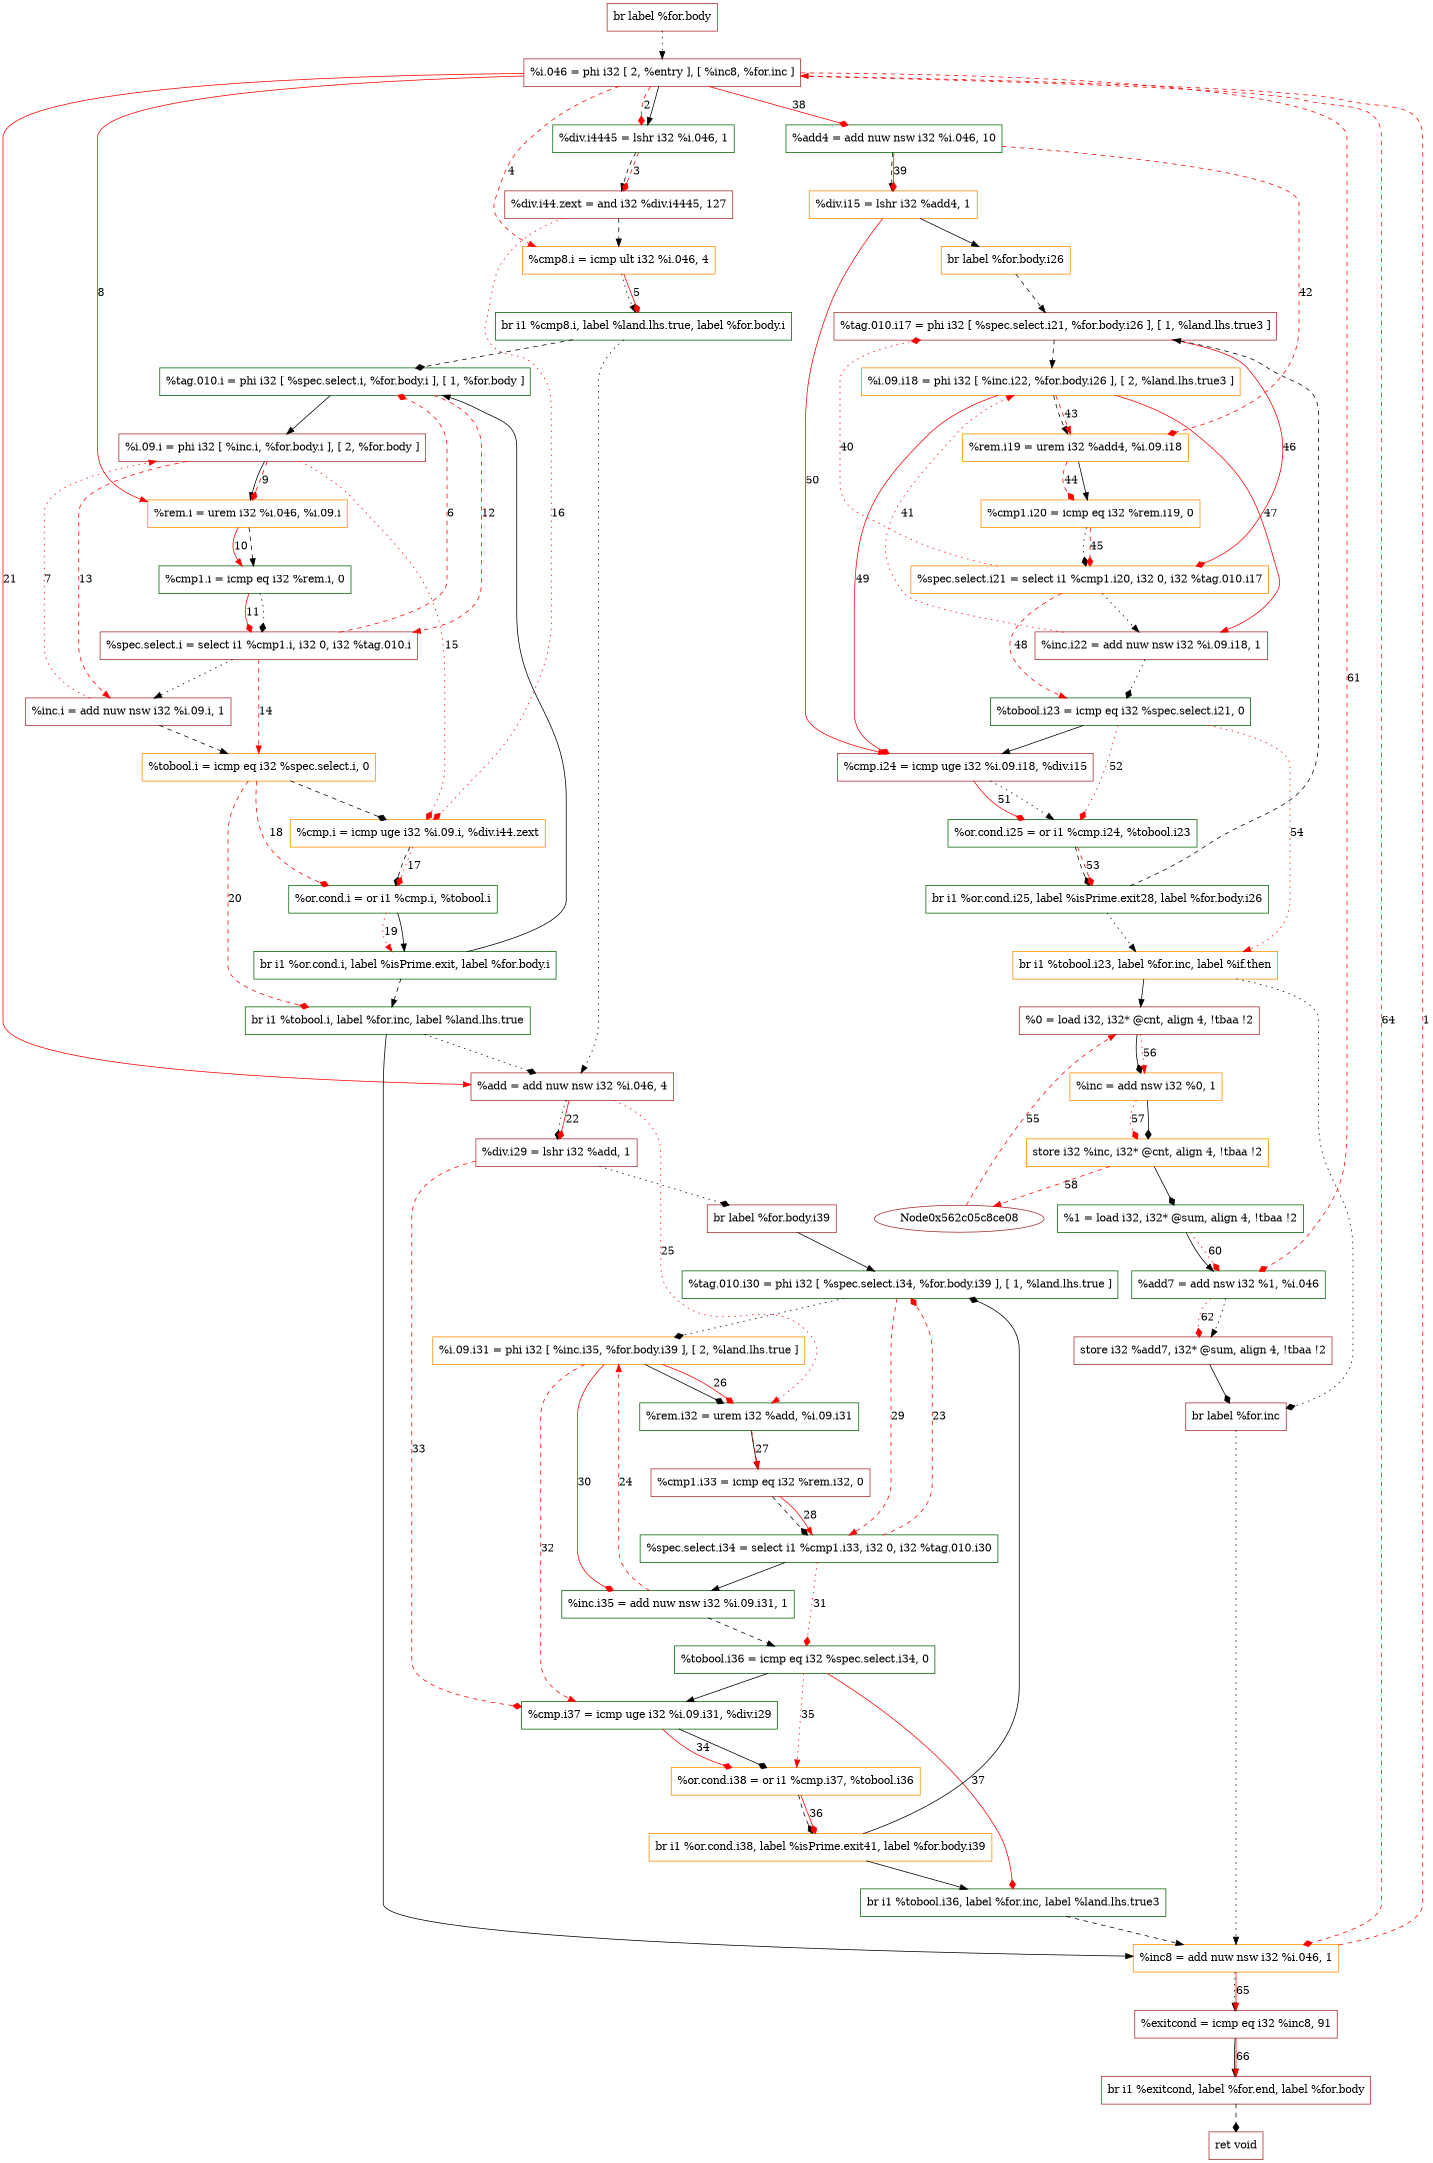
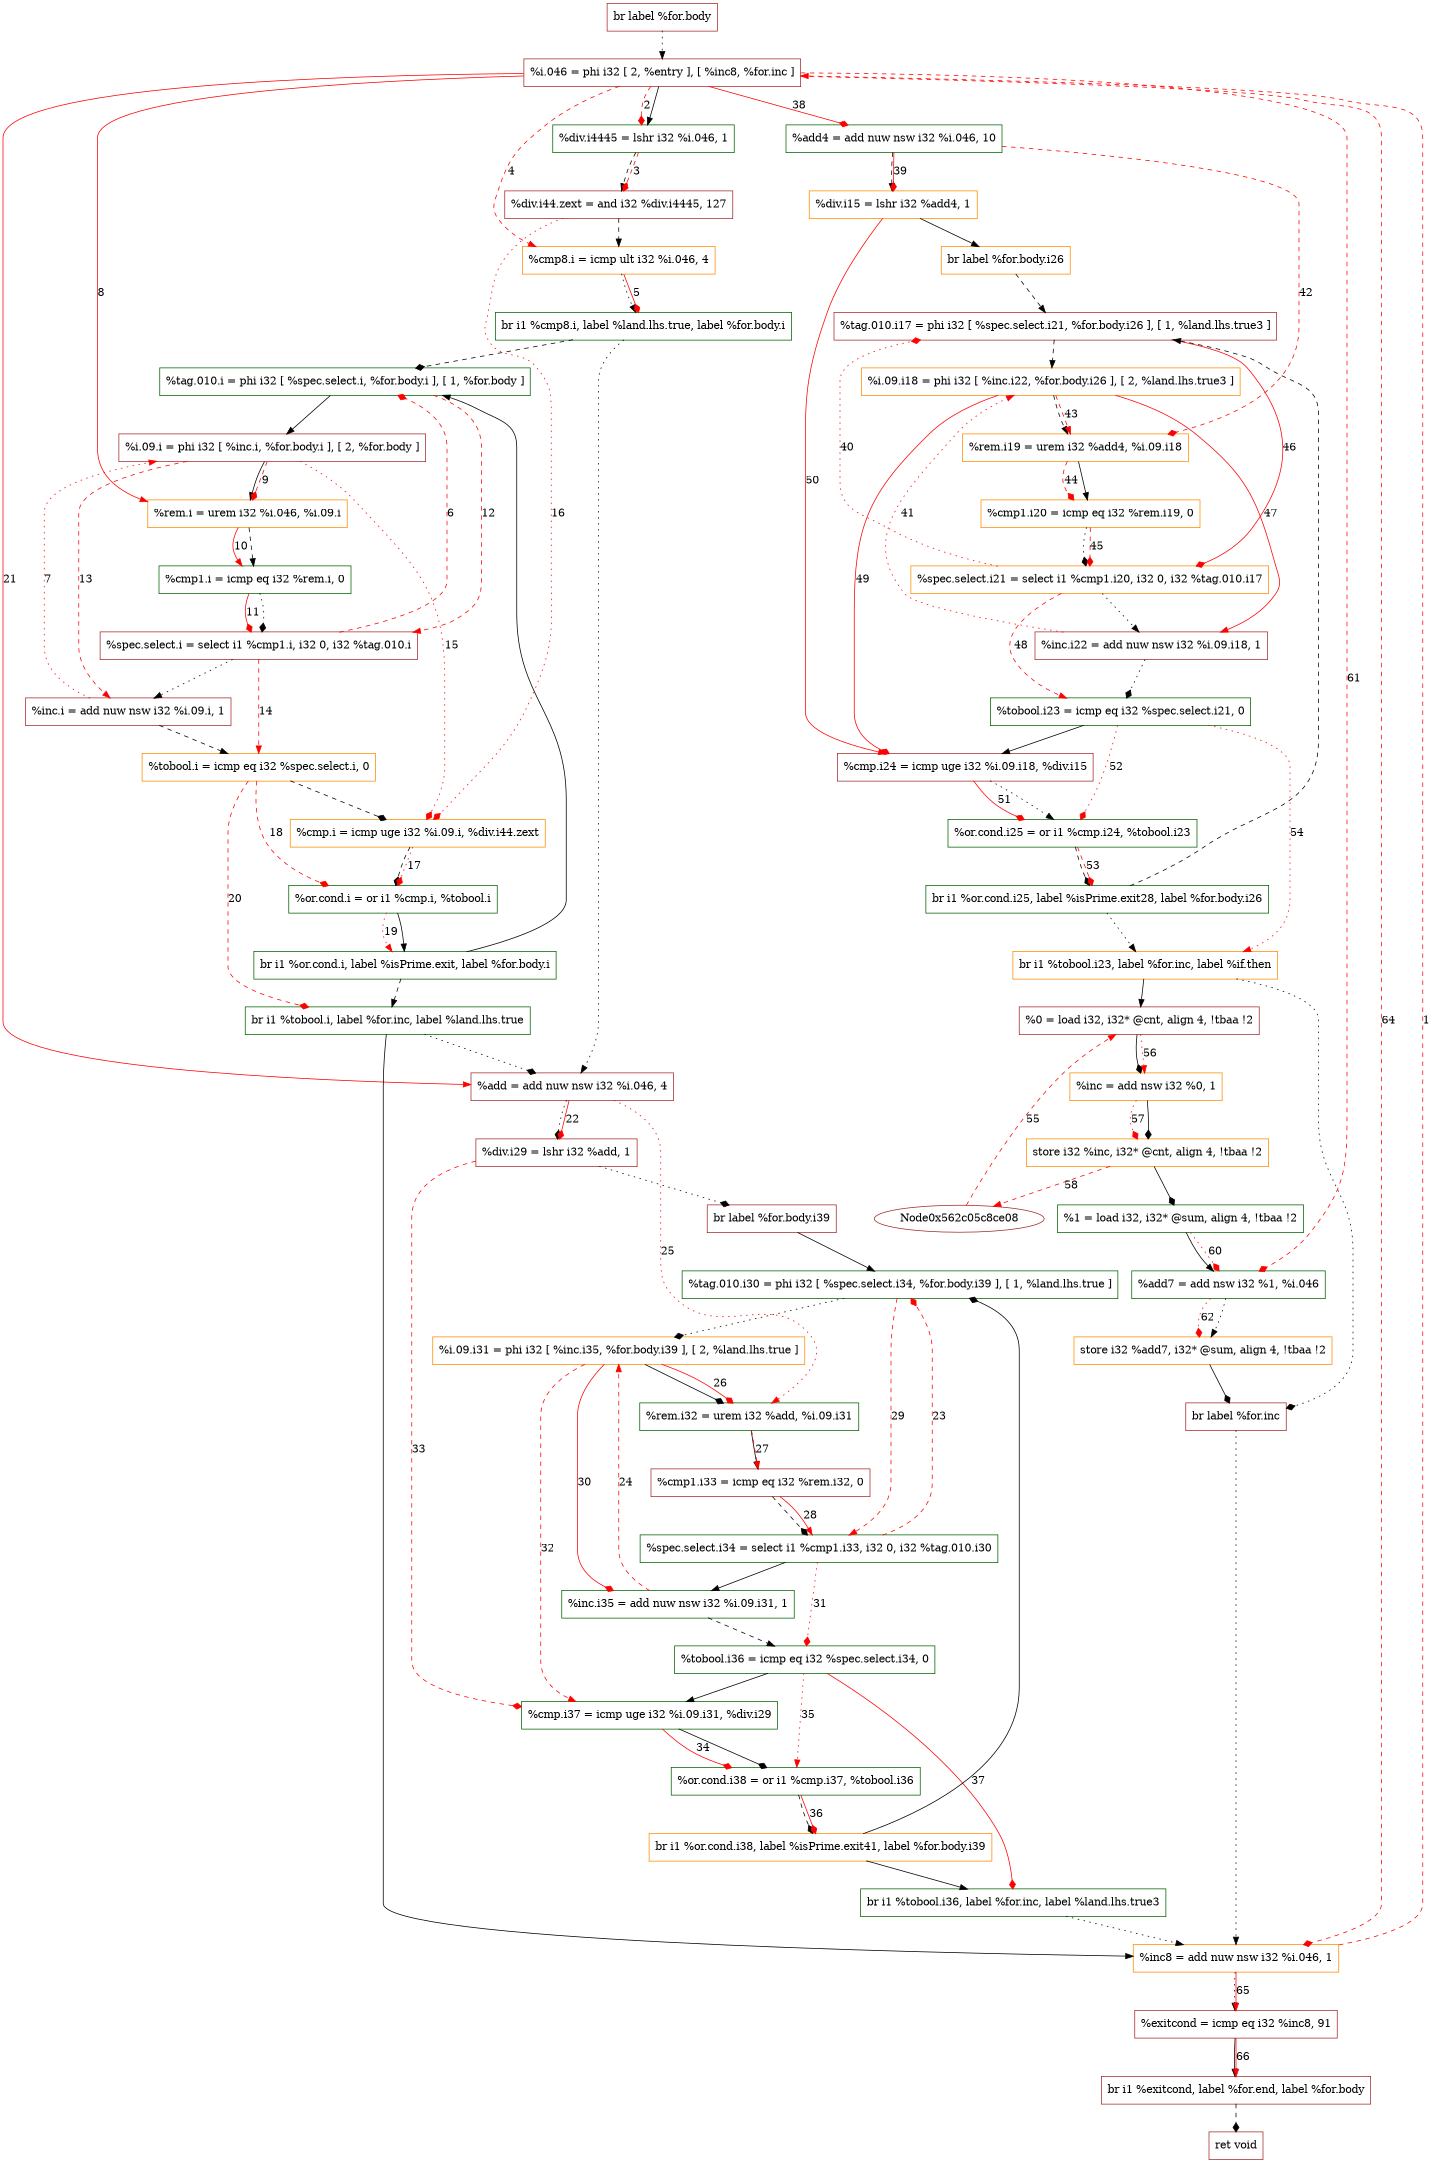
(1203, 1351) -> (1203, 1351)
(796, 1781) -> (796, 1781)
(1121, 1930) -> (1121, 1930)
